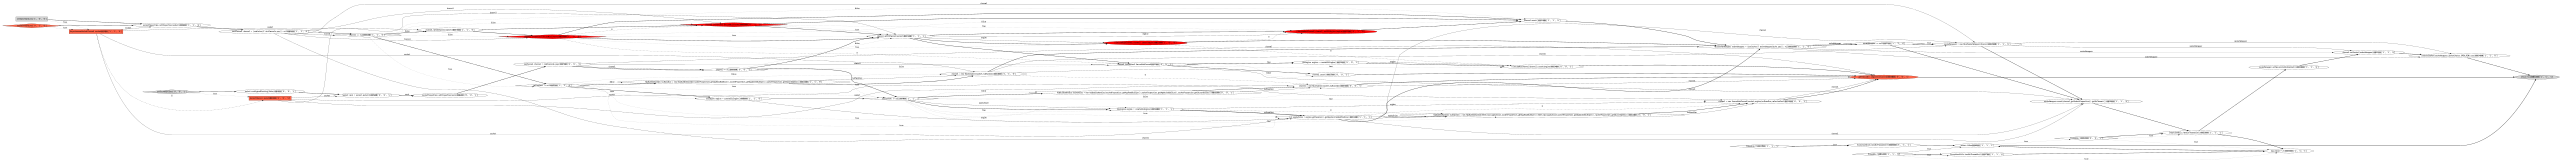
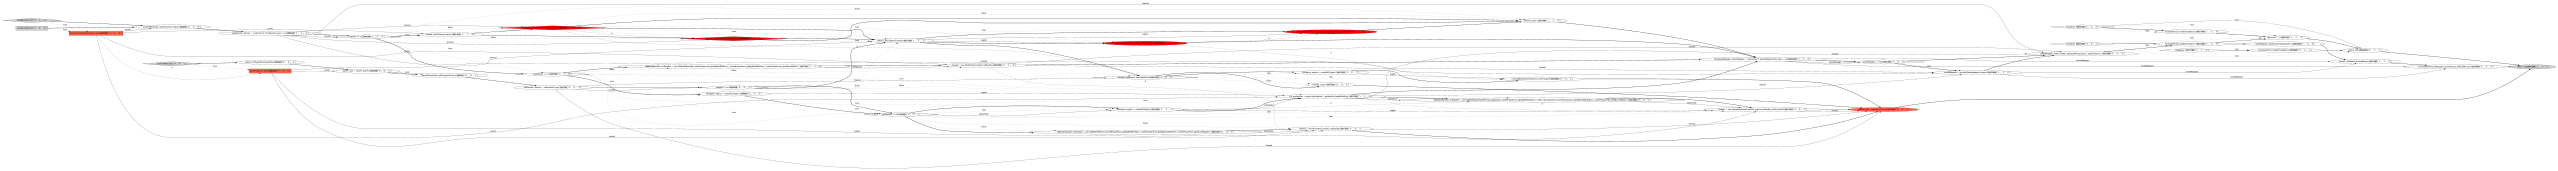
(32, 26) -> (32, 20)
(2033, 142) -> (2221, 57)
